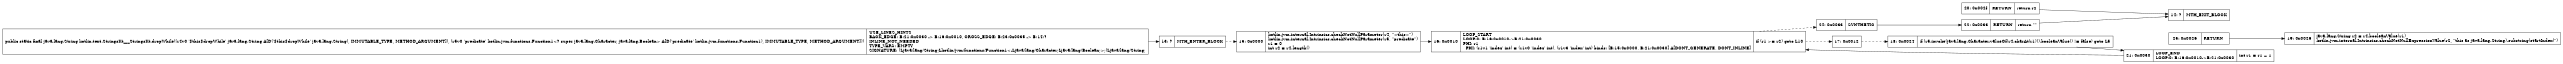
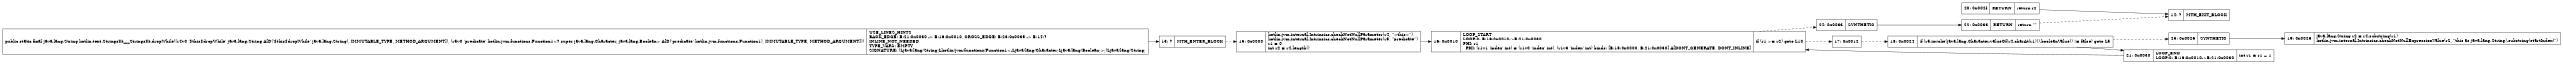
(2102, 20) -> (2102, 20)
(2361, 36) -> (2357, 36)
(2213, 38) -> (2214, 38)
none -> (2139, 39)
